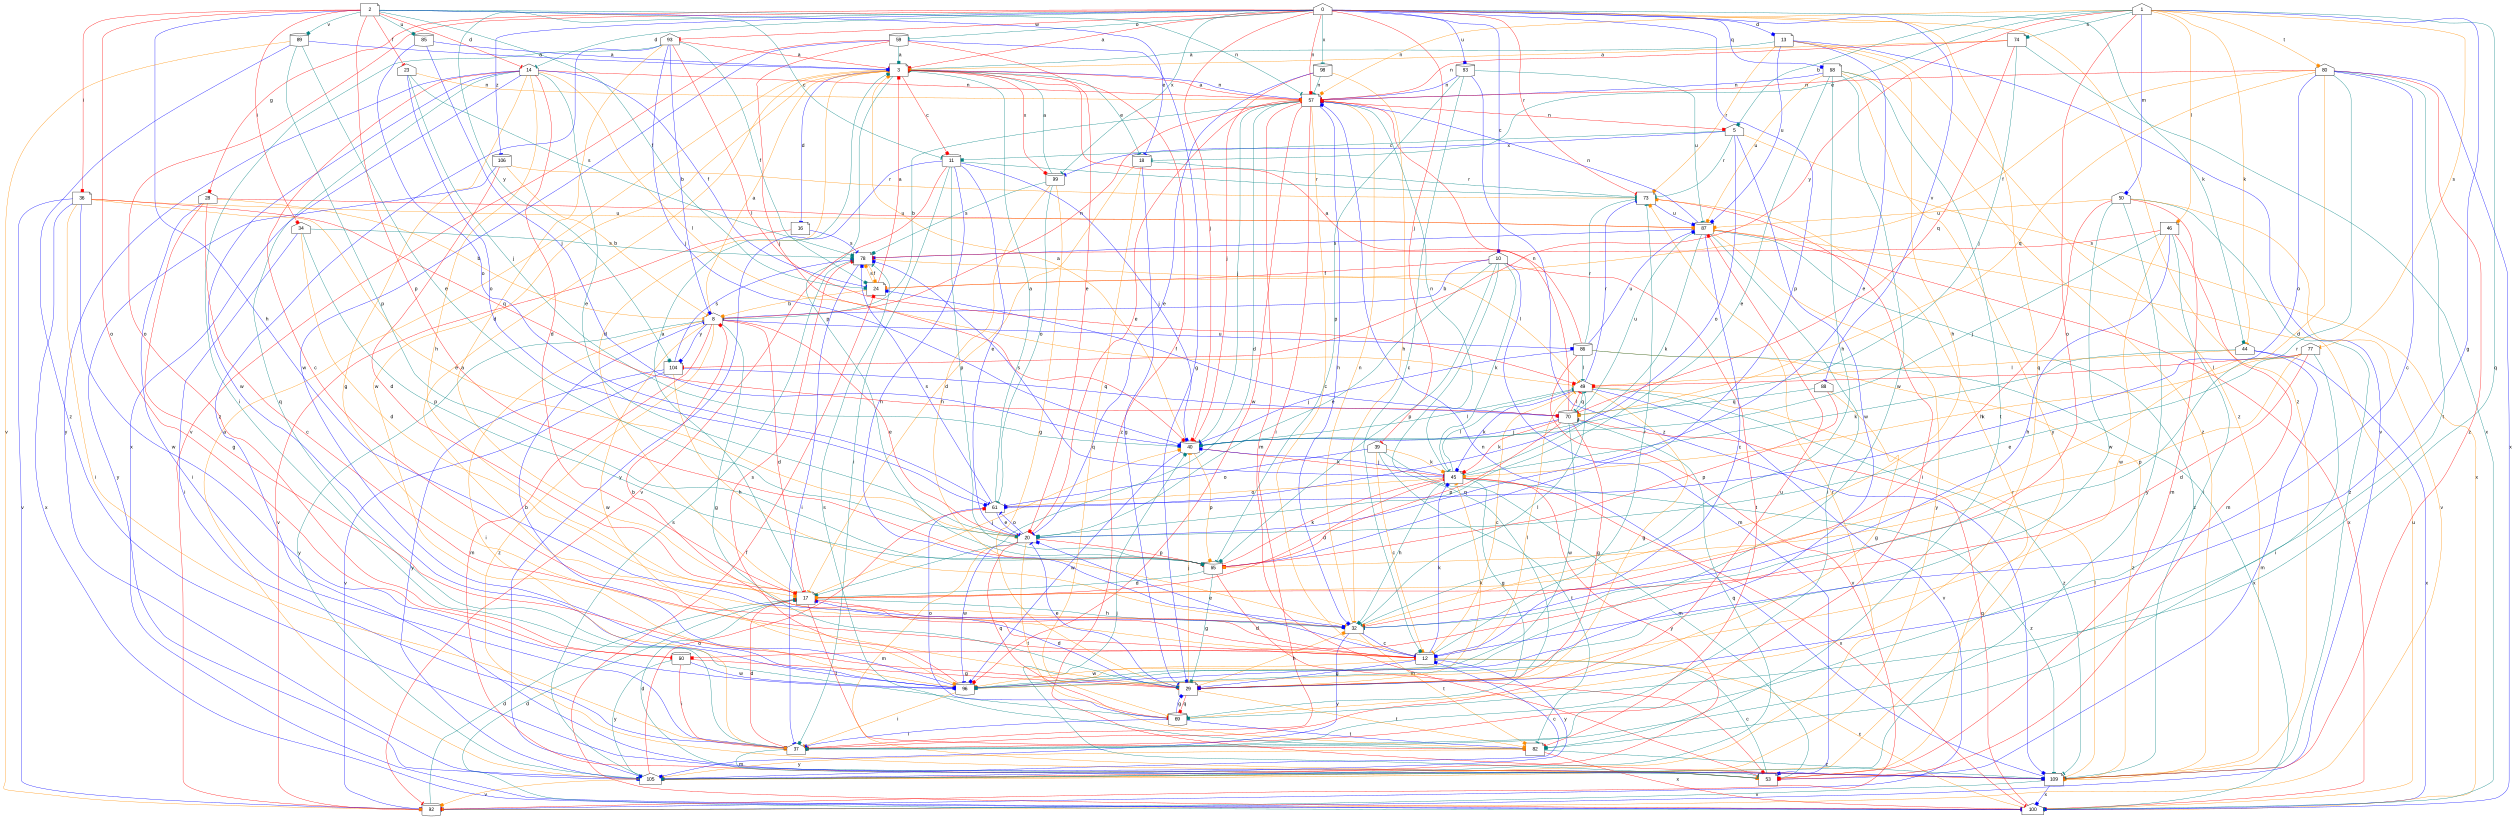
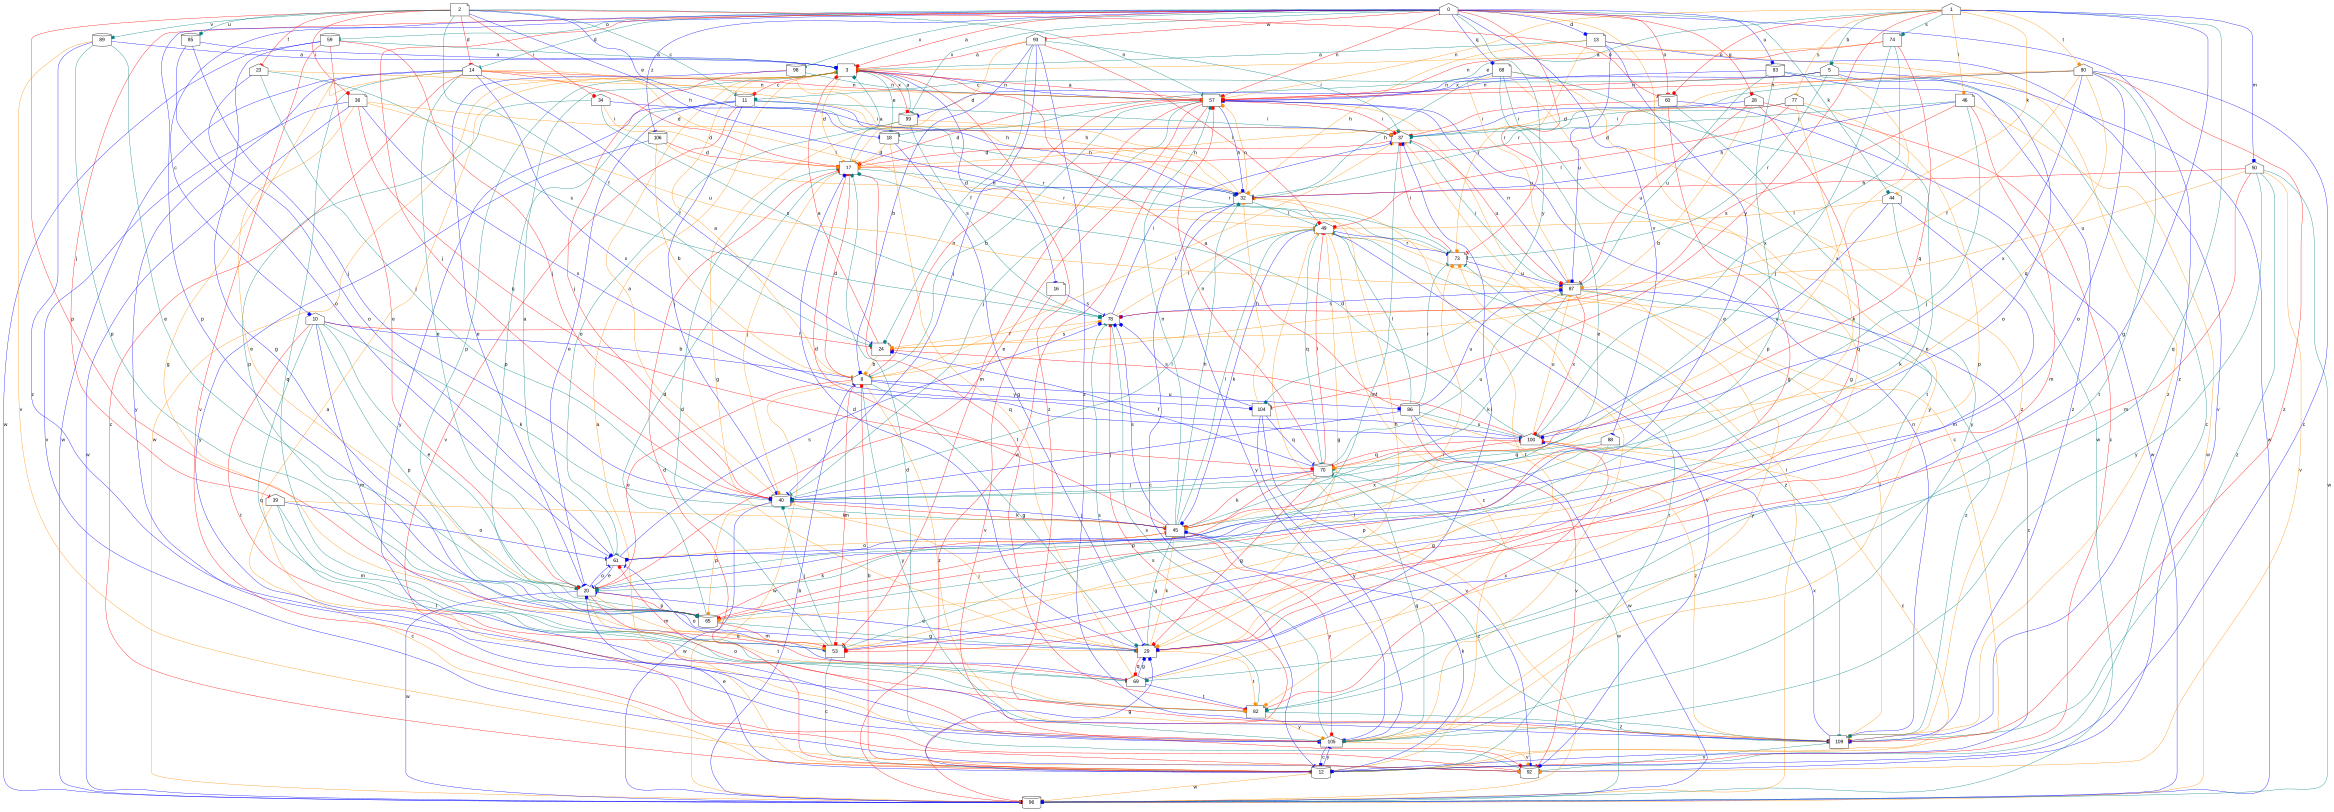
(1521, 115) -> (1538, 87)
(2134, 165) -> (2177, 164)
(863, 259) -> (1110, 319)
(1199, 456) -> (1046, 110)
(1178, 719) -> (1136, 682)
none -> (1619, 789)
